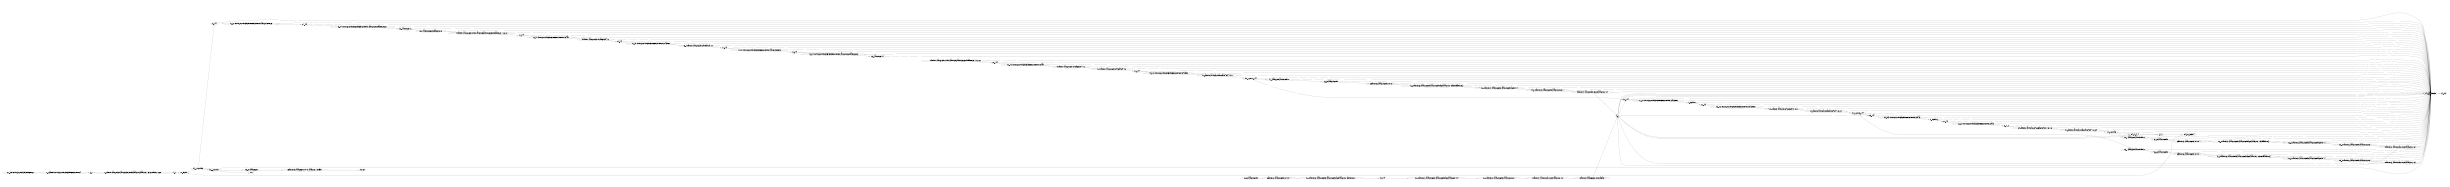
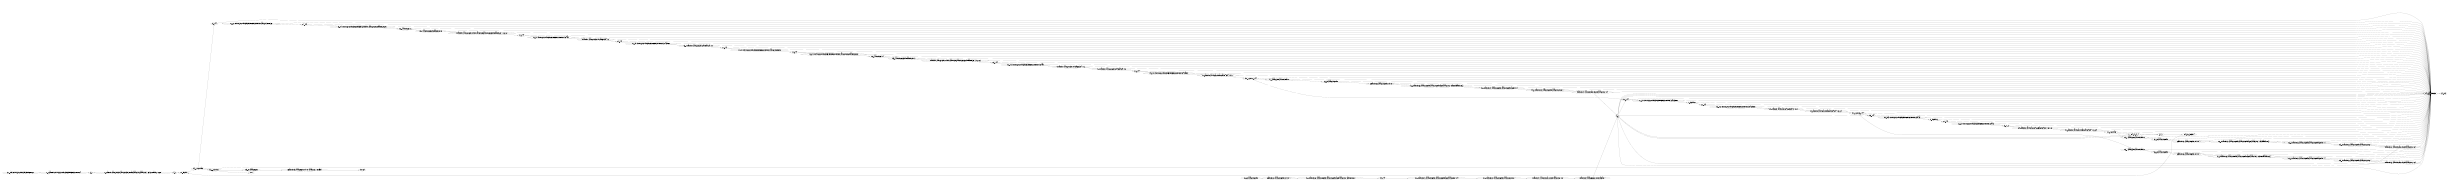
none -> (904, 59)
